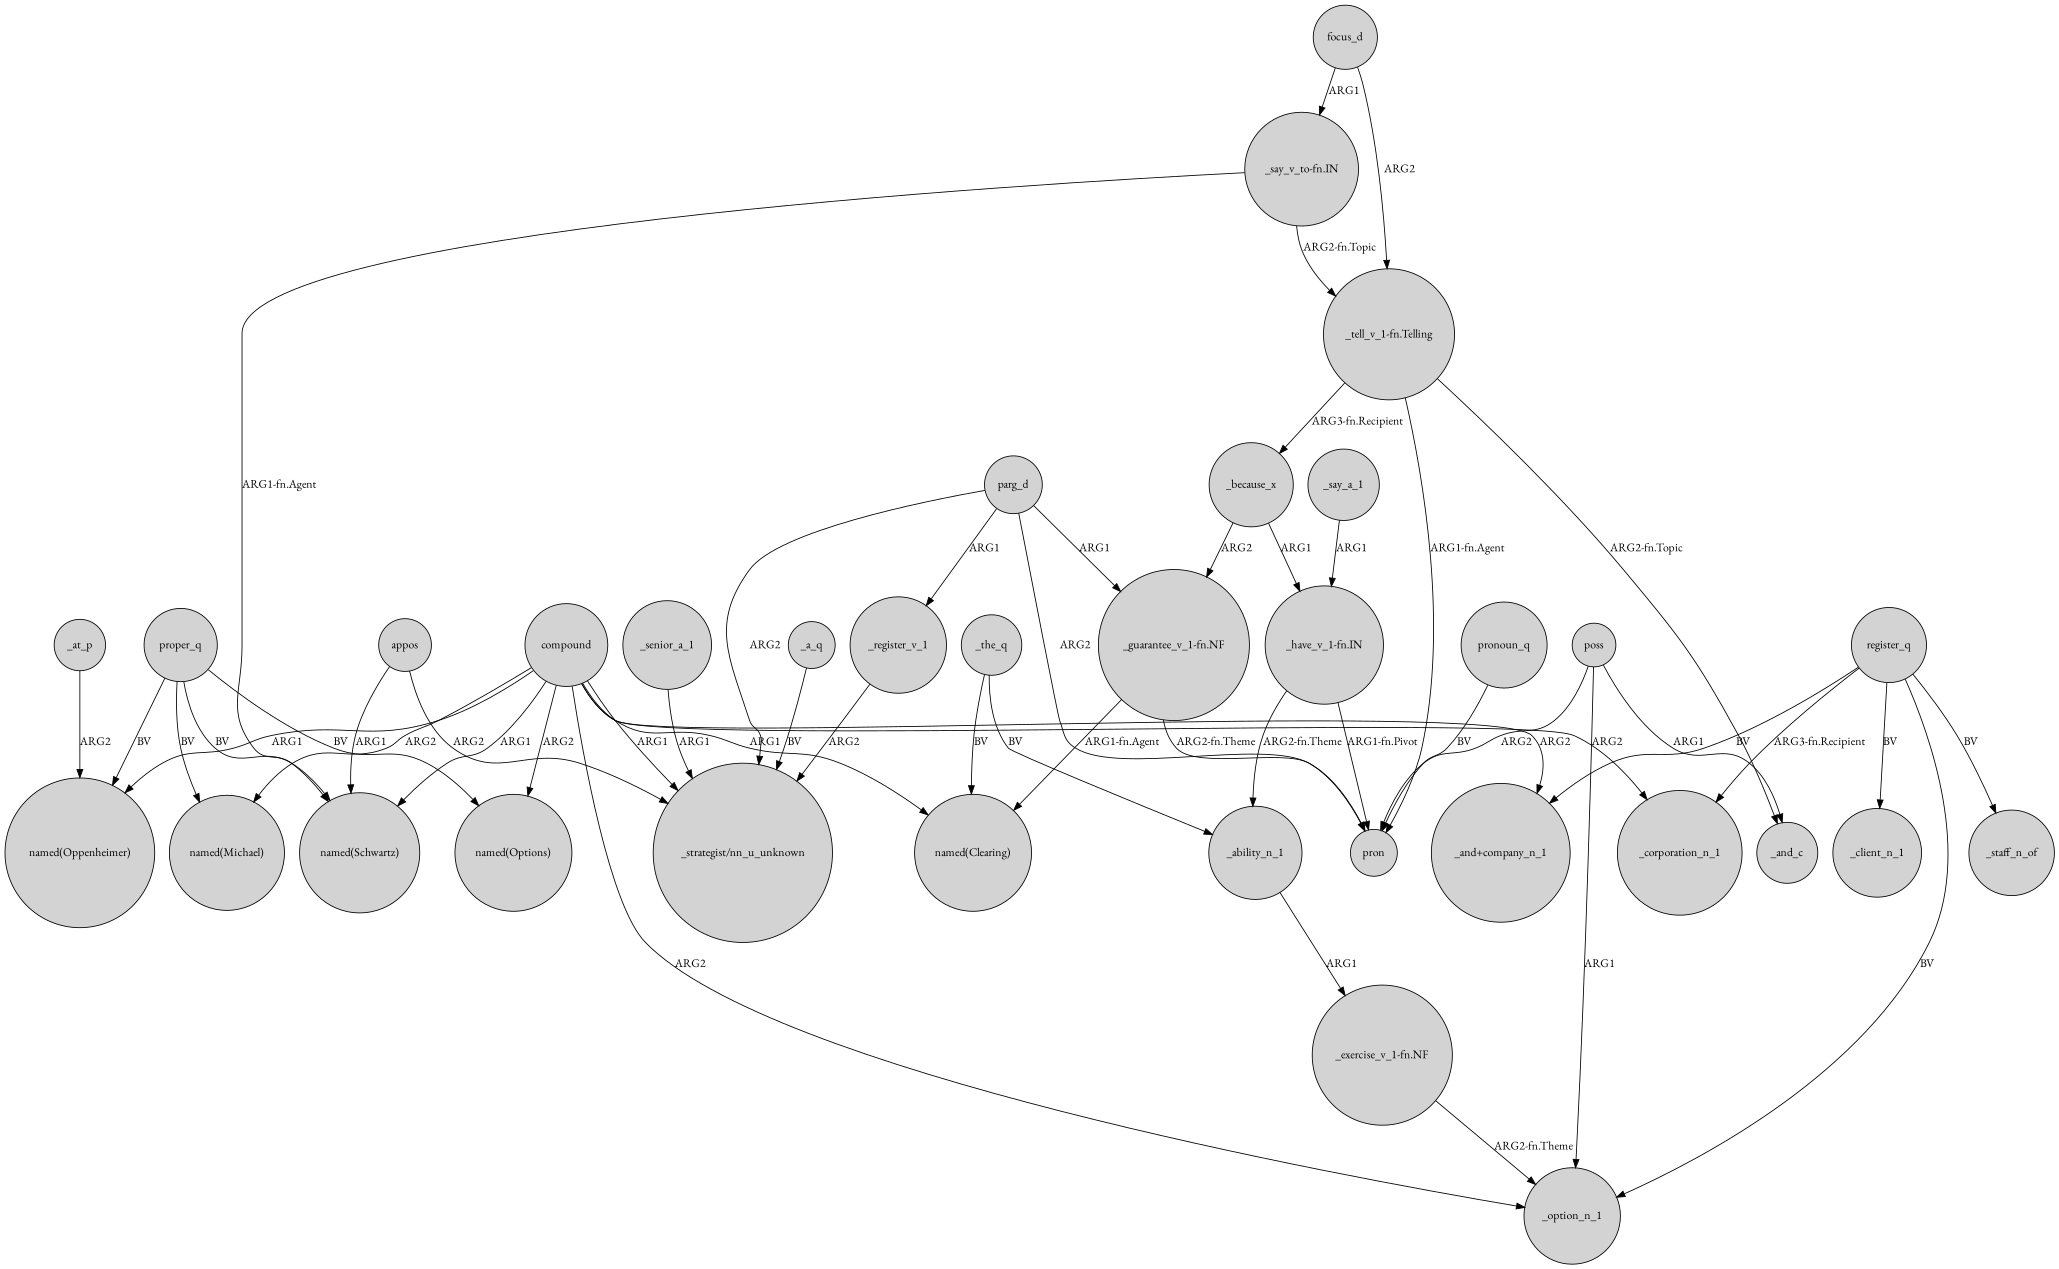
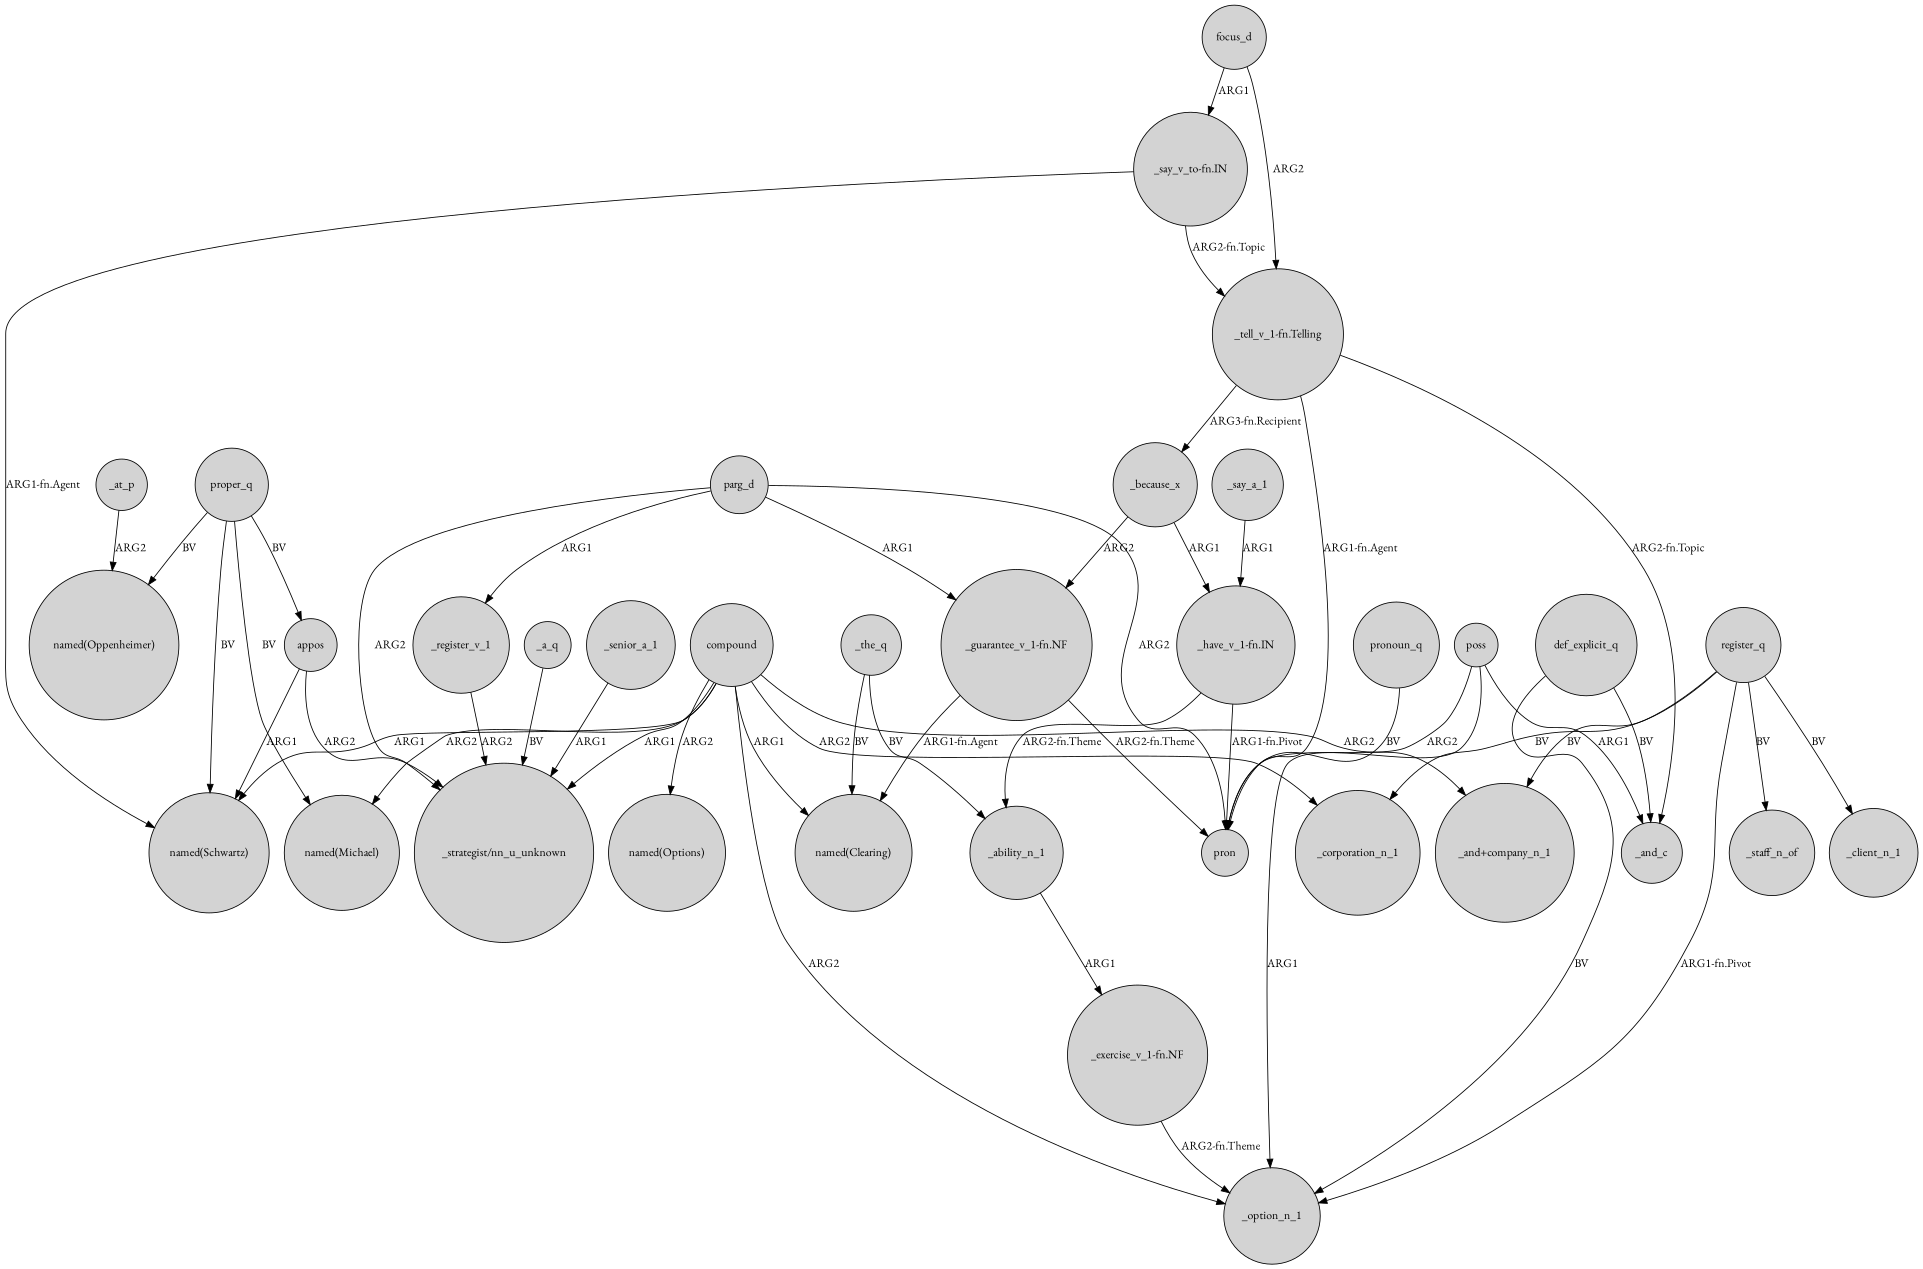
none -> (1586, 645)
(333, 730) -> none
(1820, 742) -> (1543, 742)
(329, 746) -> (277, 563)
(1928, 964) -> (1716, 964)
